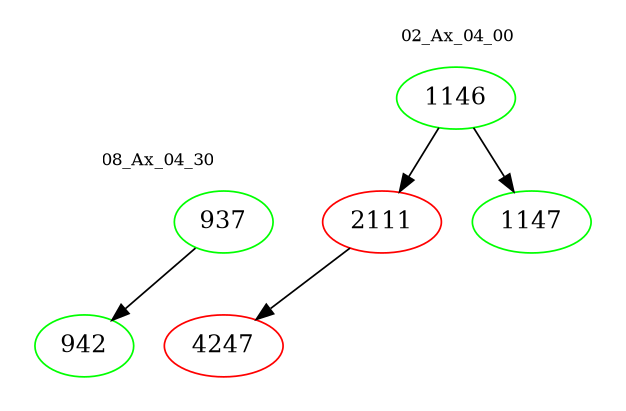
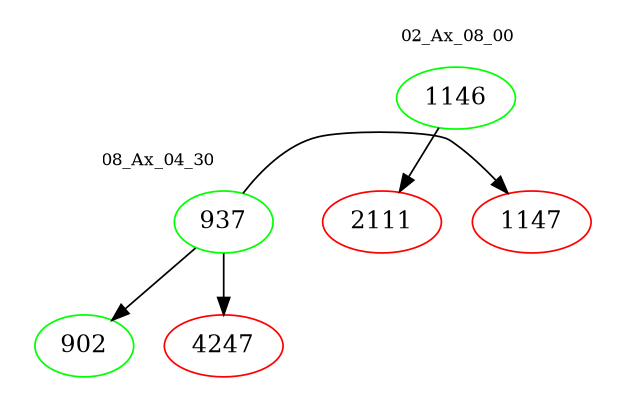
(458, 37) -> (458, 37)
(489, 152) -> (367, 132)
(532, 222) -> (532, 222)
(310, 278) -> (224, 275)
(84, 346) -> (84, 346)
